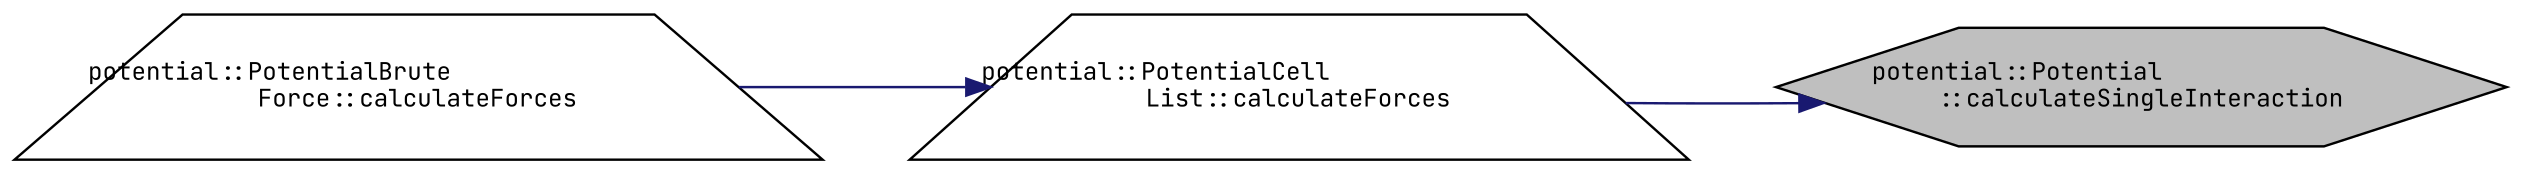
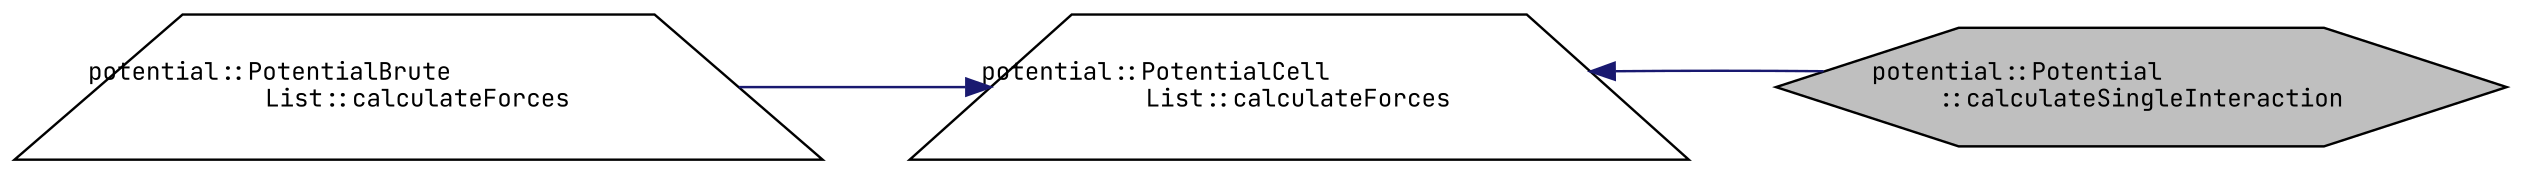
(419, 87) -> (419, 87)
(1712, 103) -> (1719, 71)
